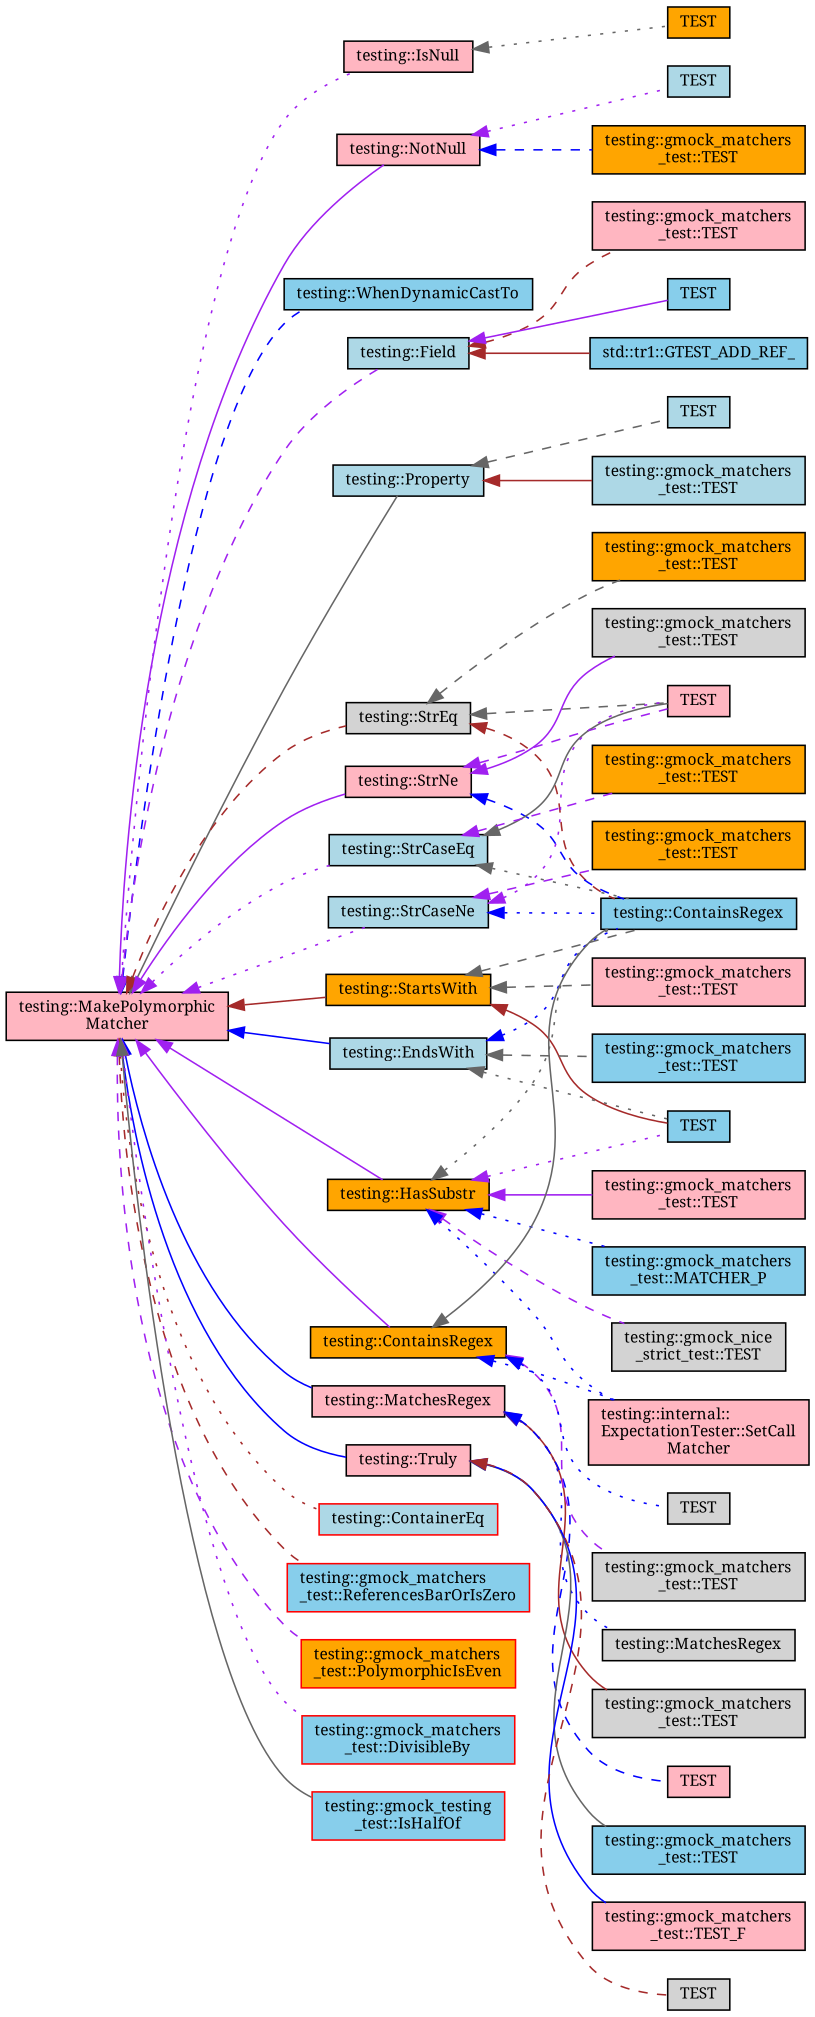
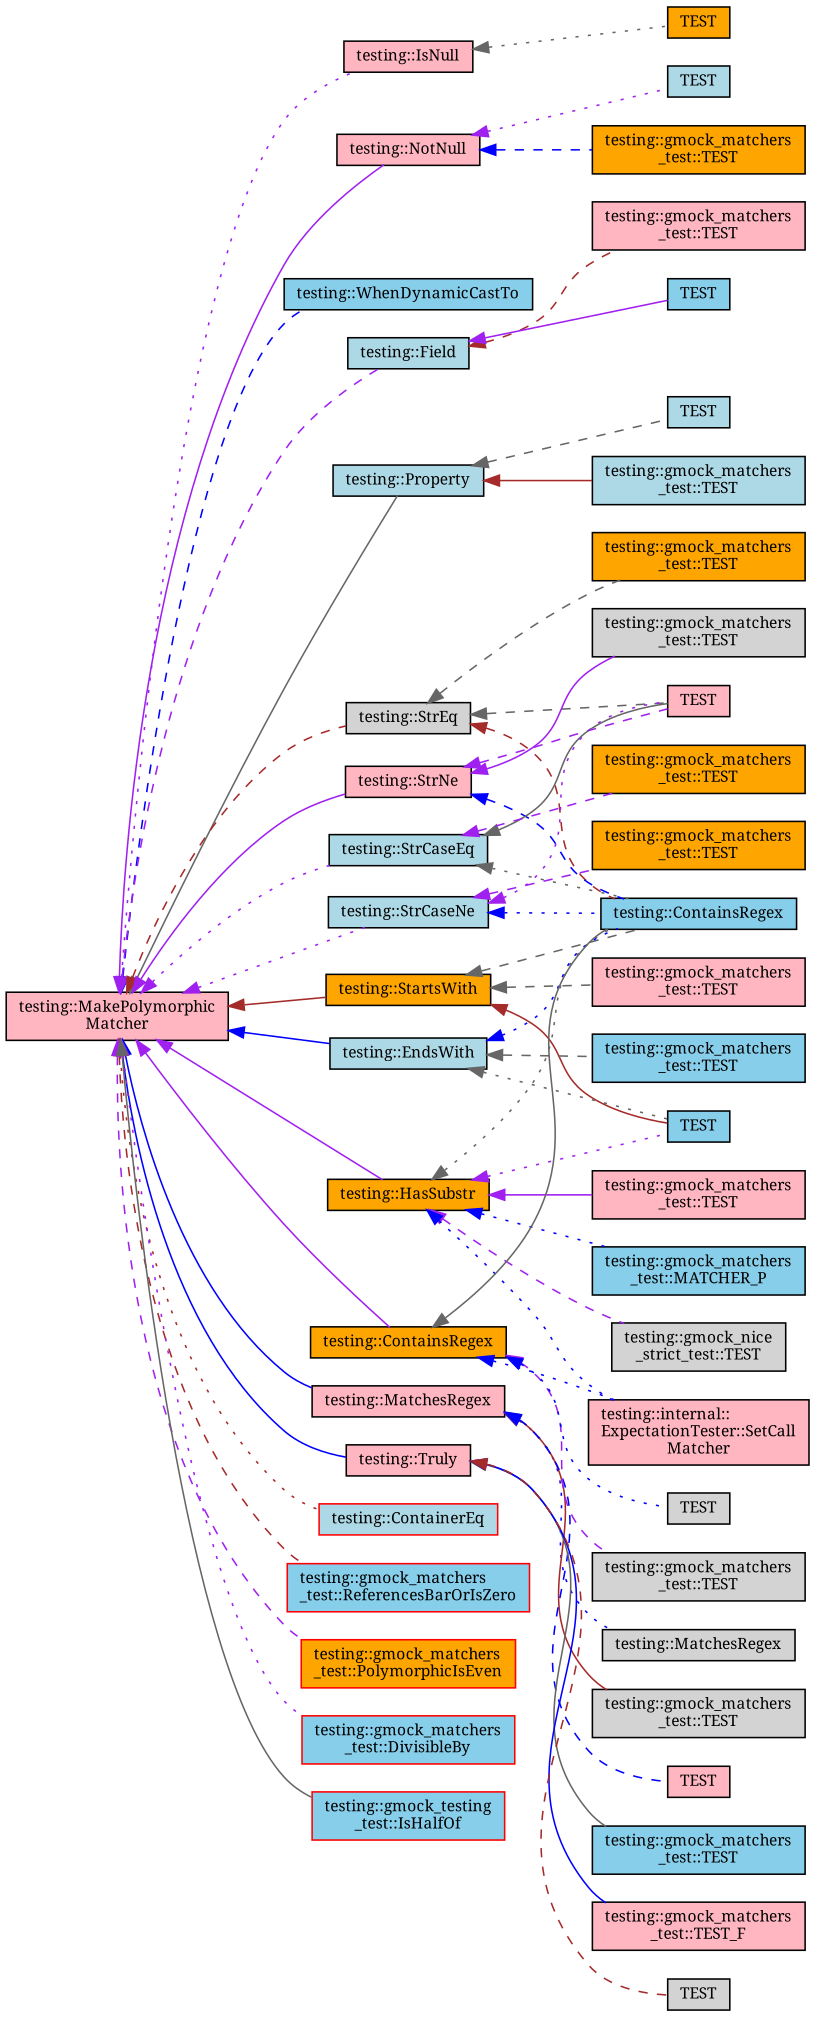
(699, 353) -> none
